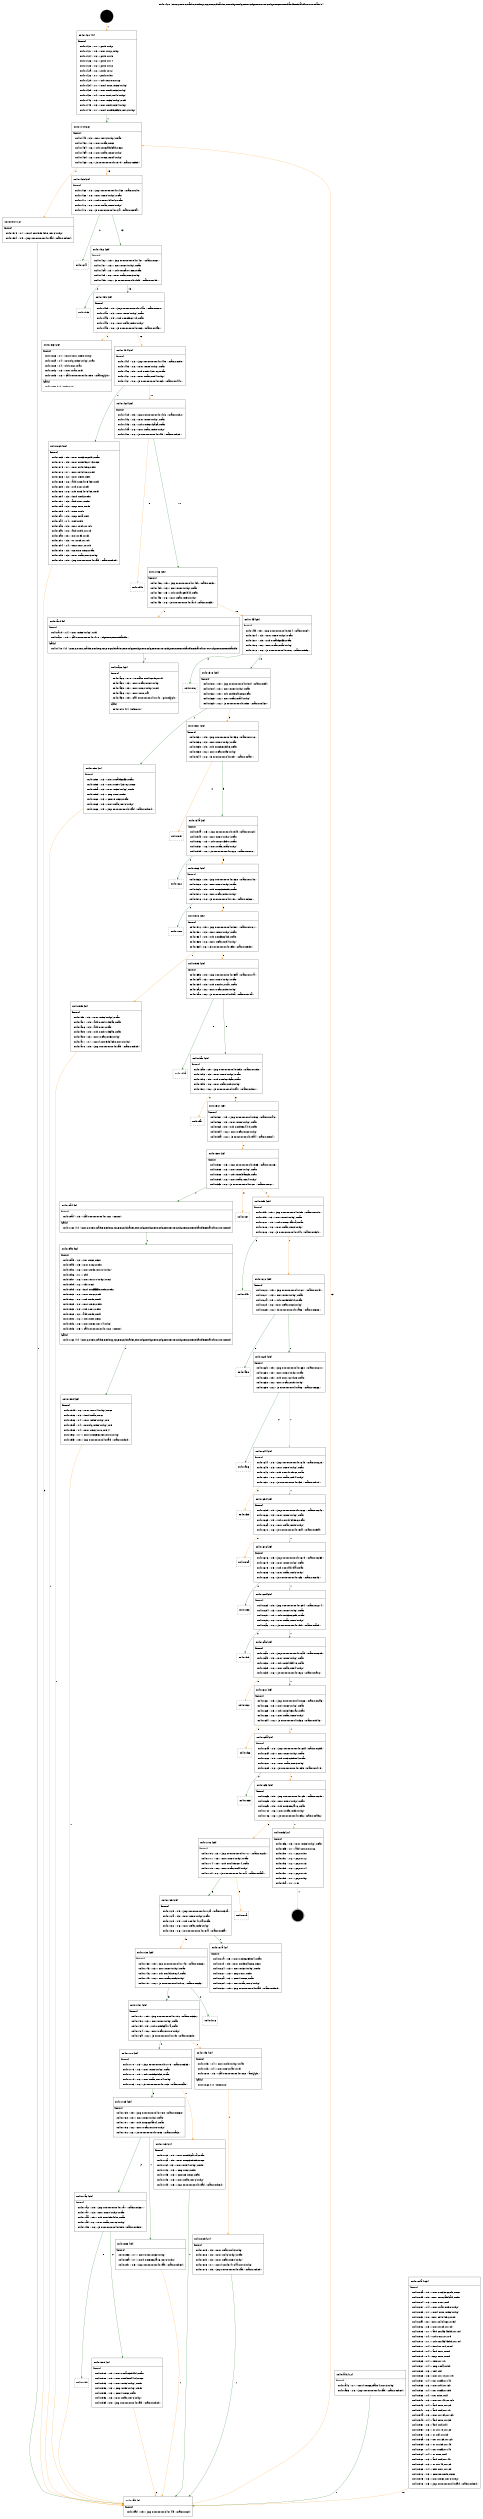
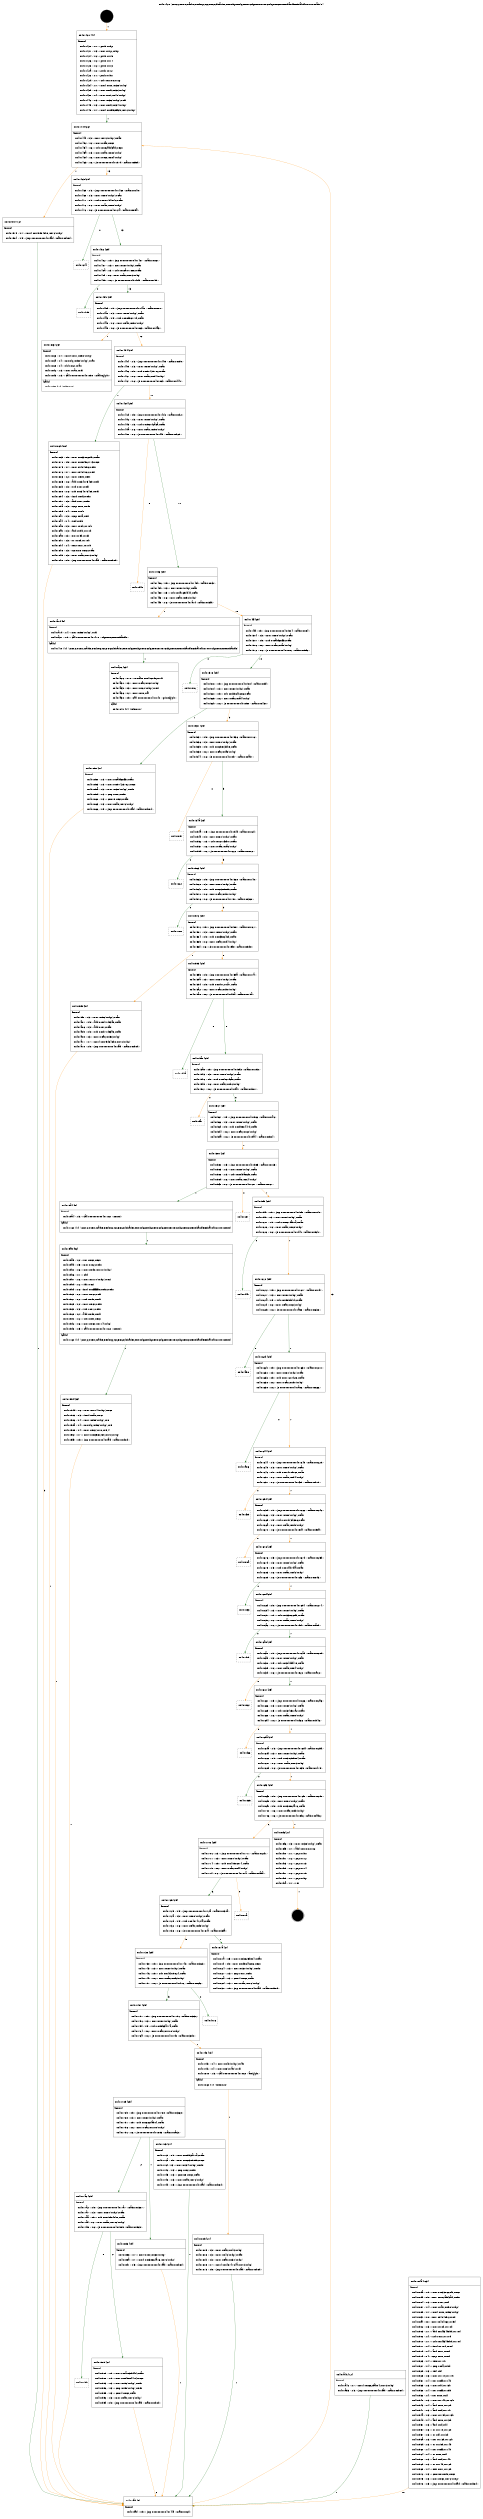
(234, 1097) -> (234, 1097)
(156, 2069) -> none
